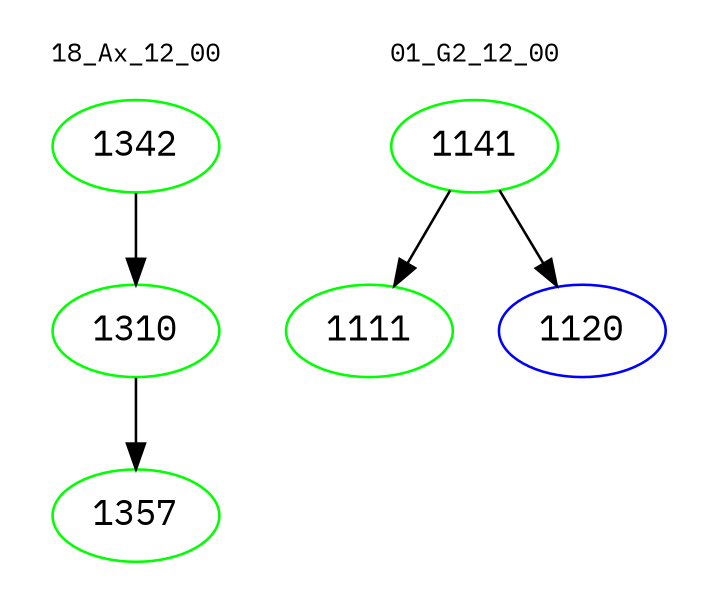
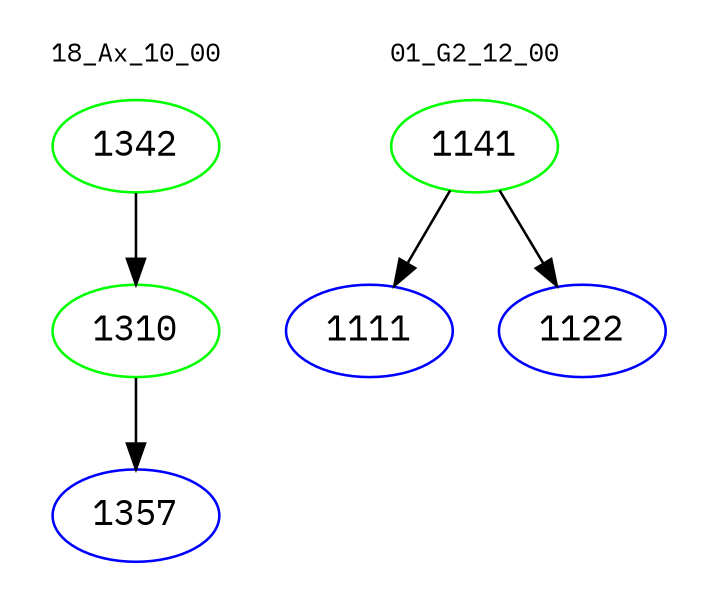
(137, 55) -> (137, 55)
(369, 331) -> (369, 331)
(582, 331) -> (582, 331)
(136, 516) -> (136, 516)
